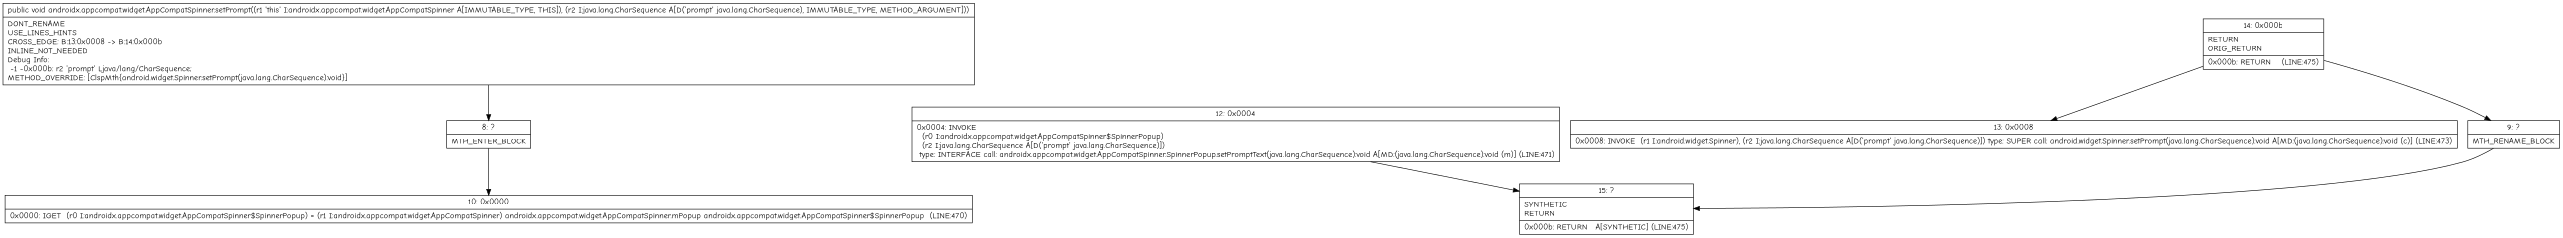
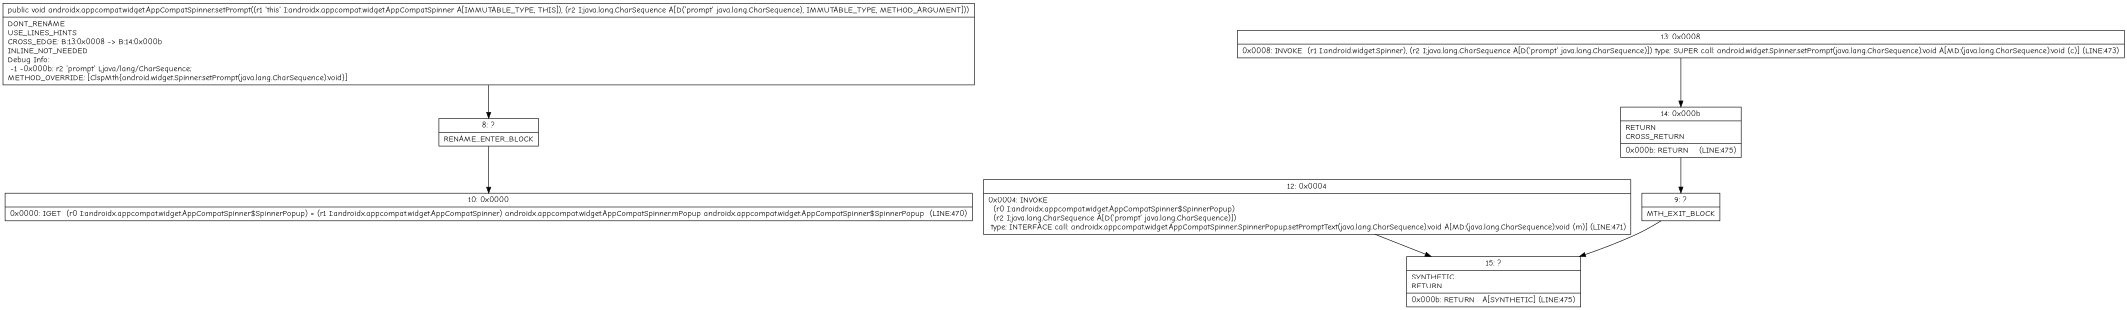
(2235, 48) -> (1655, 137)
(2130, 92) -> (1681, 79)
(489, 141) -> (489, 139)
(2514, 141) -> (1681, 214)
